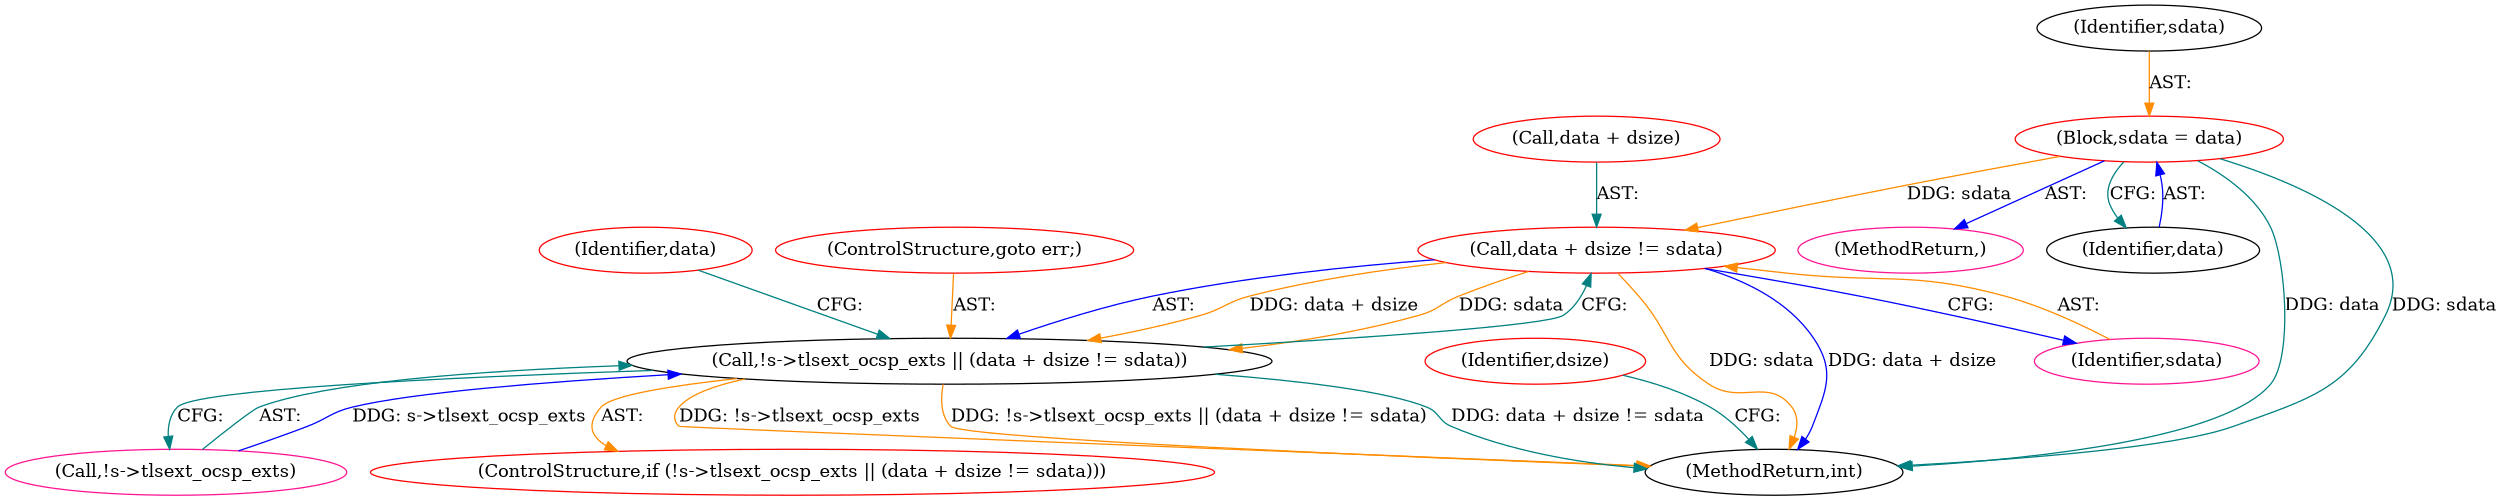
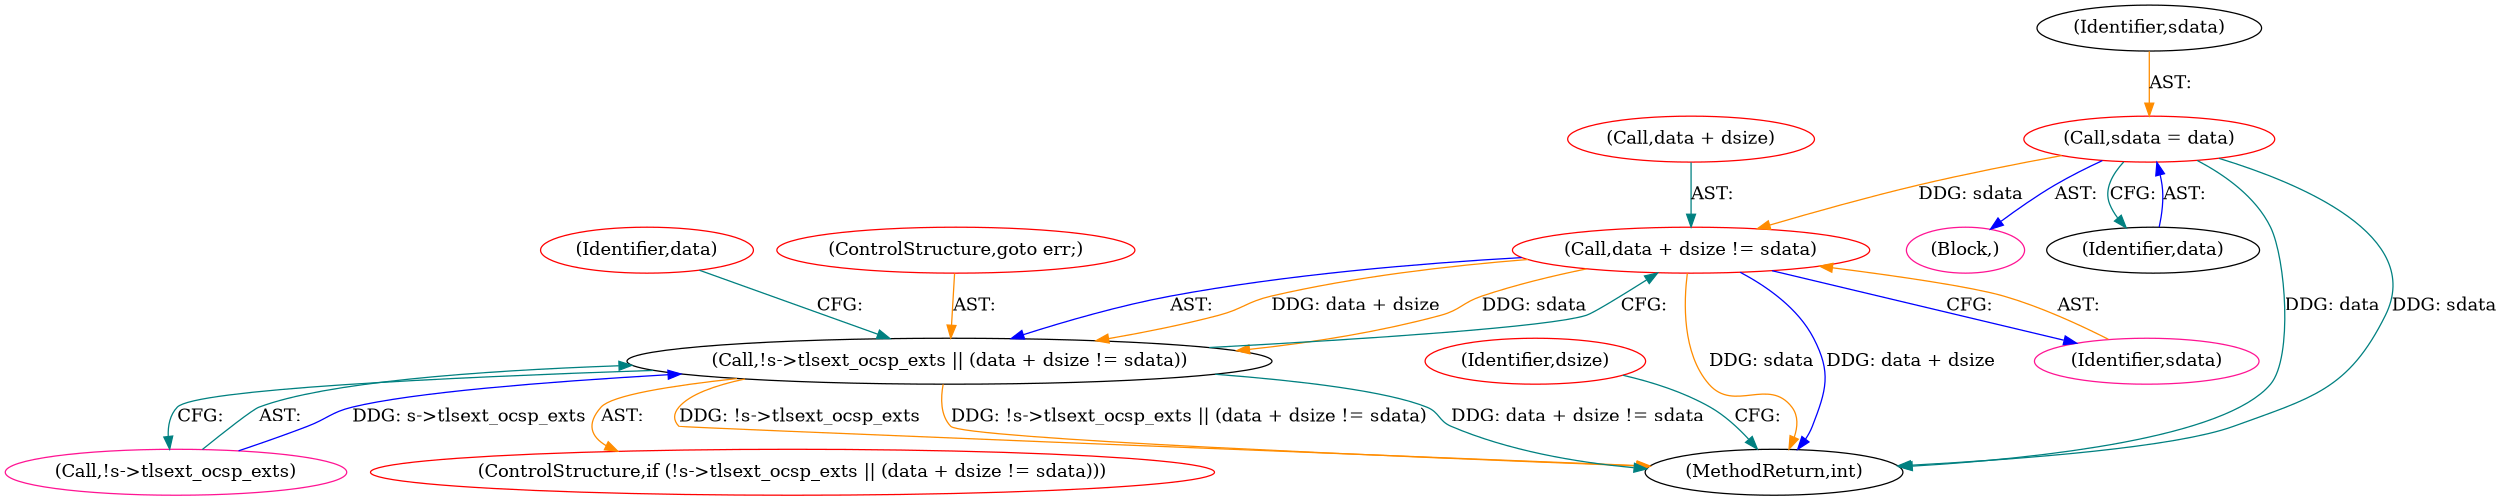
(2149, 139) -> (2149, 139)
(1911, 250) -> (1966, 250)
